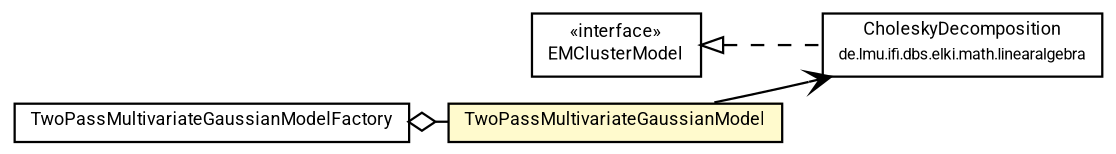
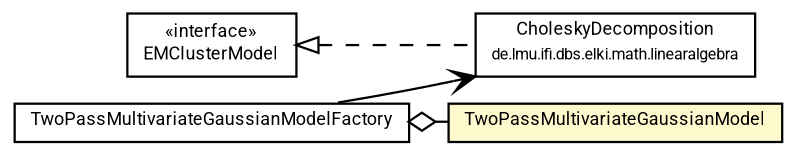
(762, 92) -> (396, 92)
